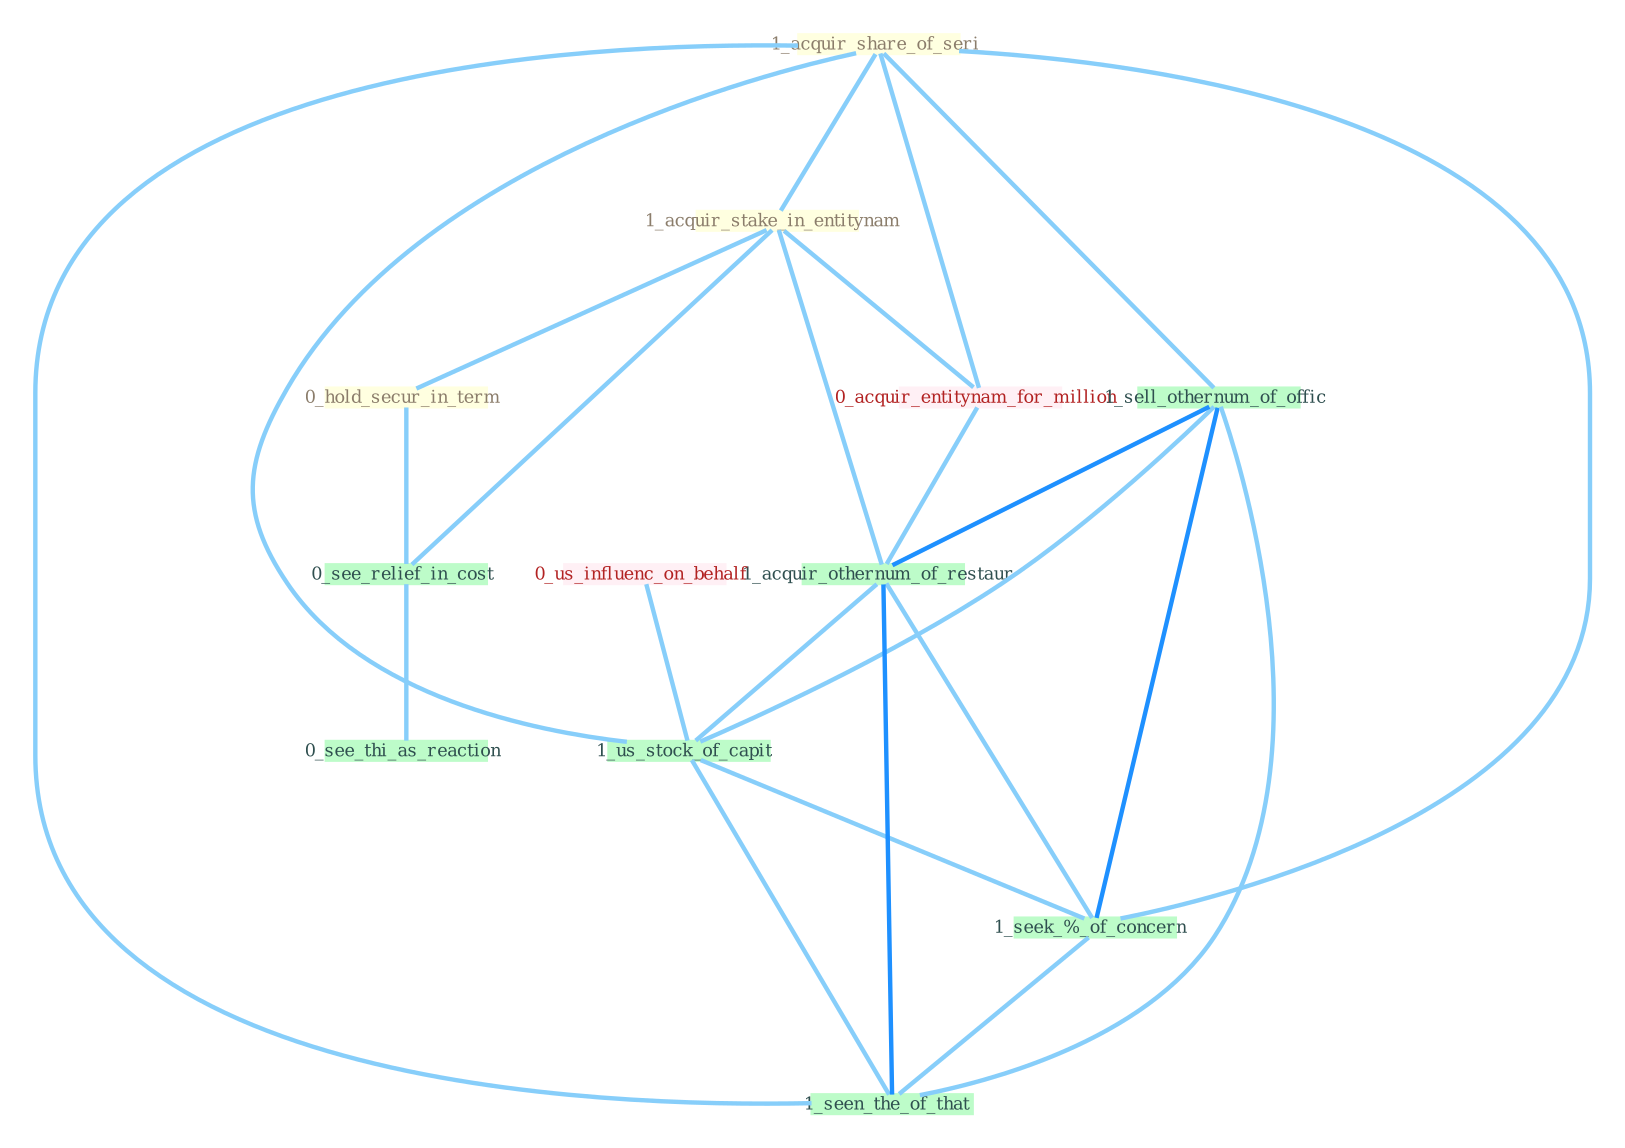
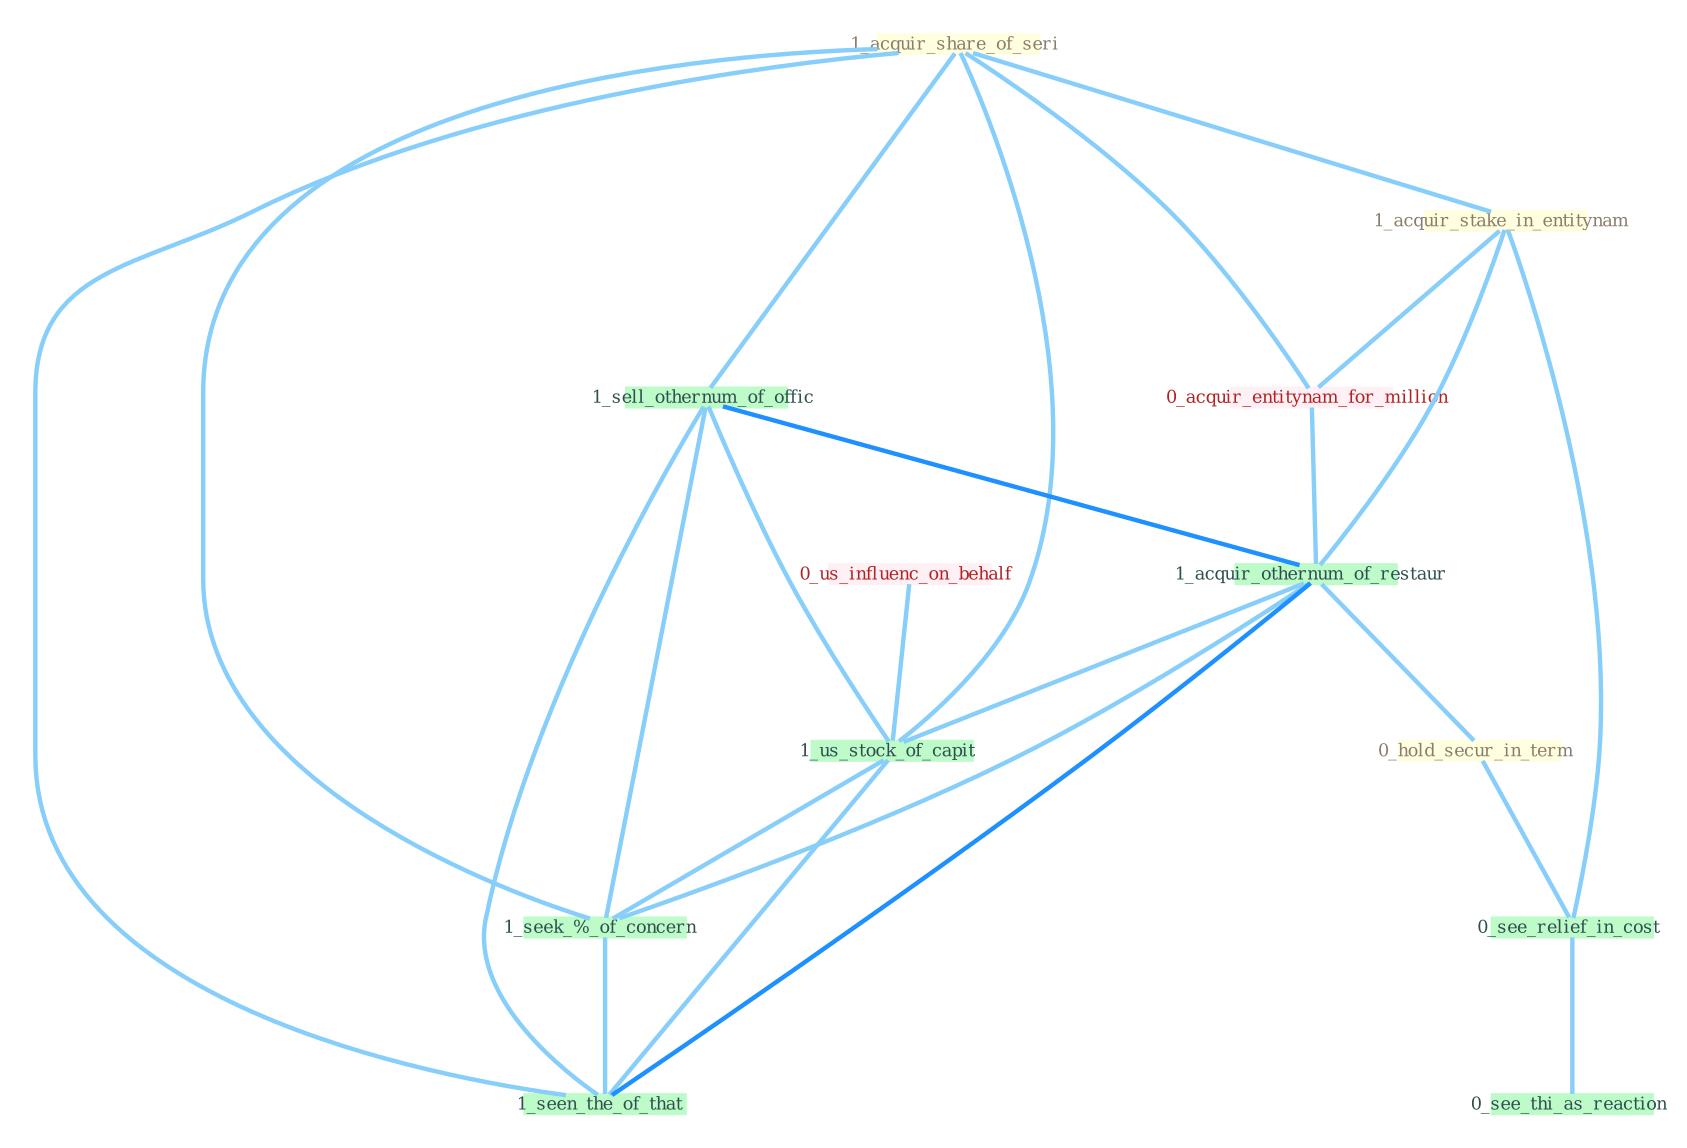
(592, 309) -> (1398, 662)
(1157, 663) -> (656, 663)
